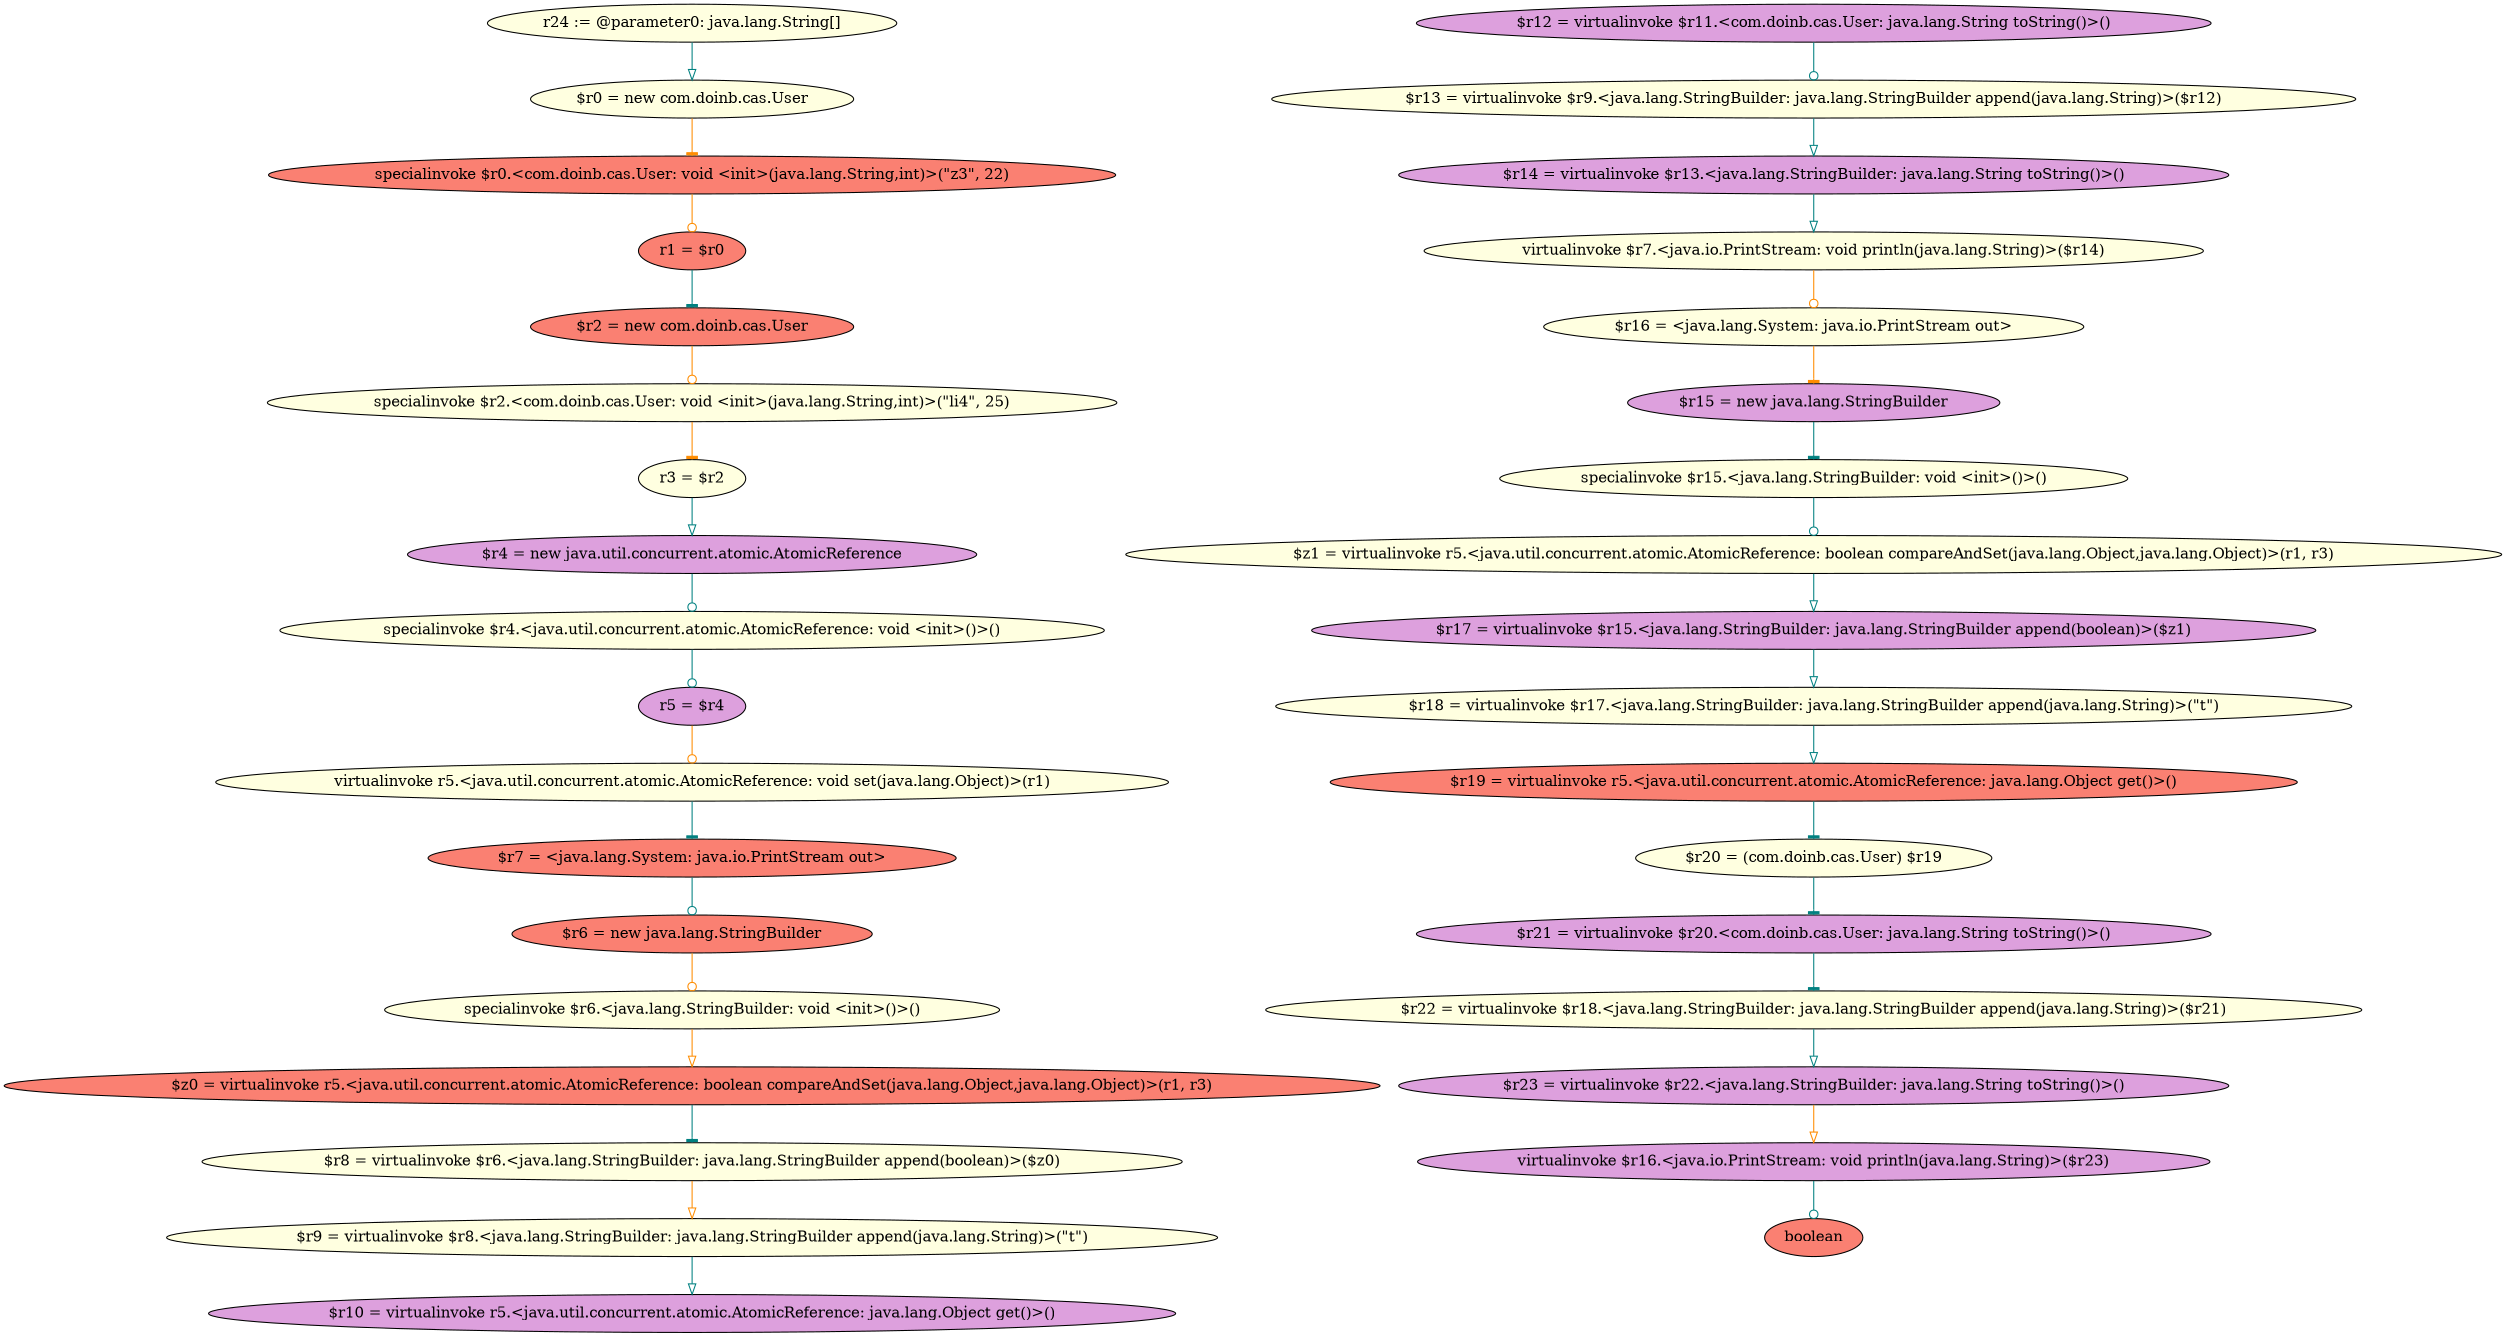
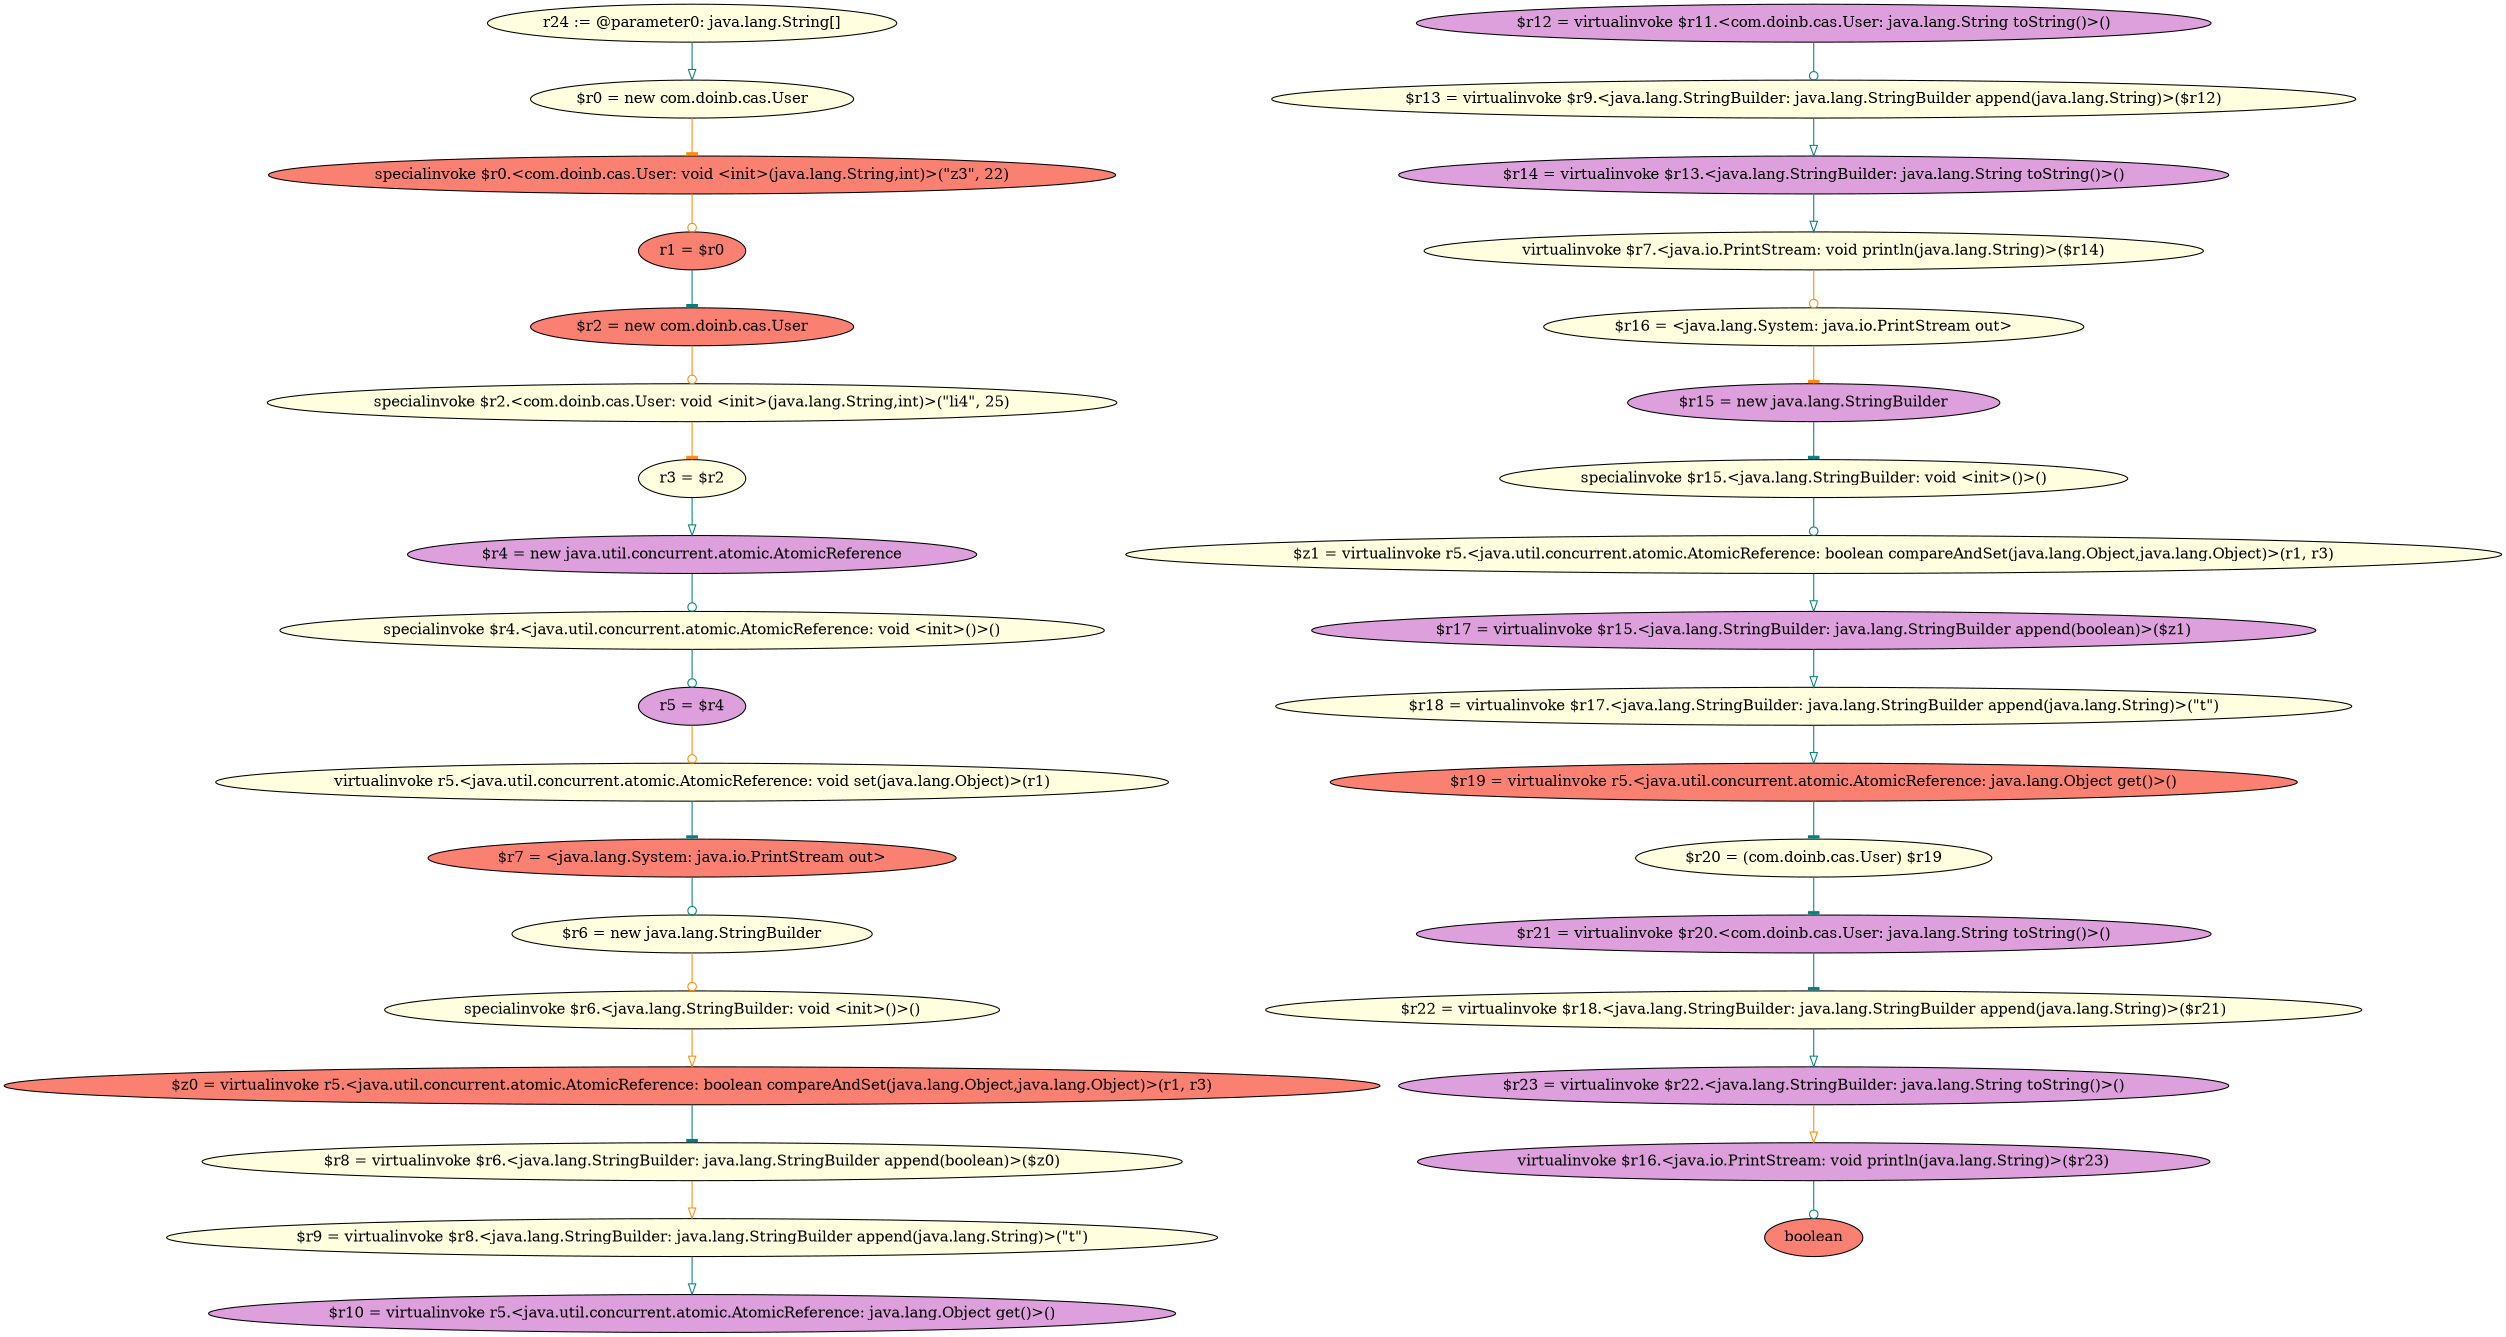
(692, 934) -> (692, 934)
